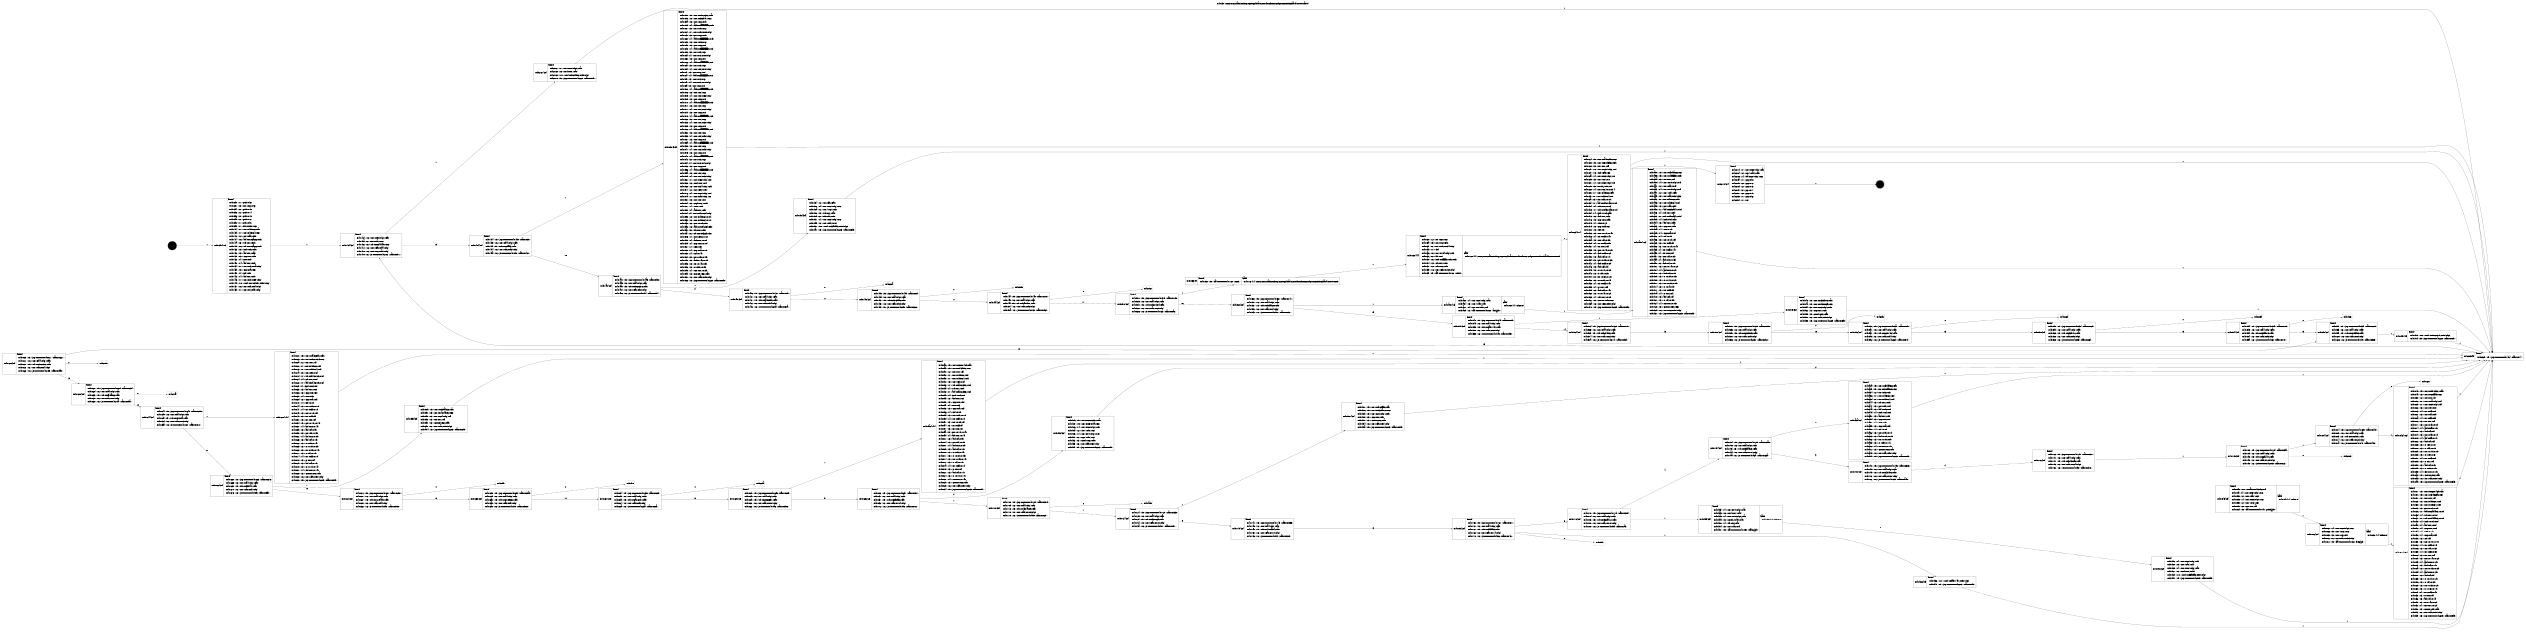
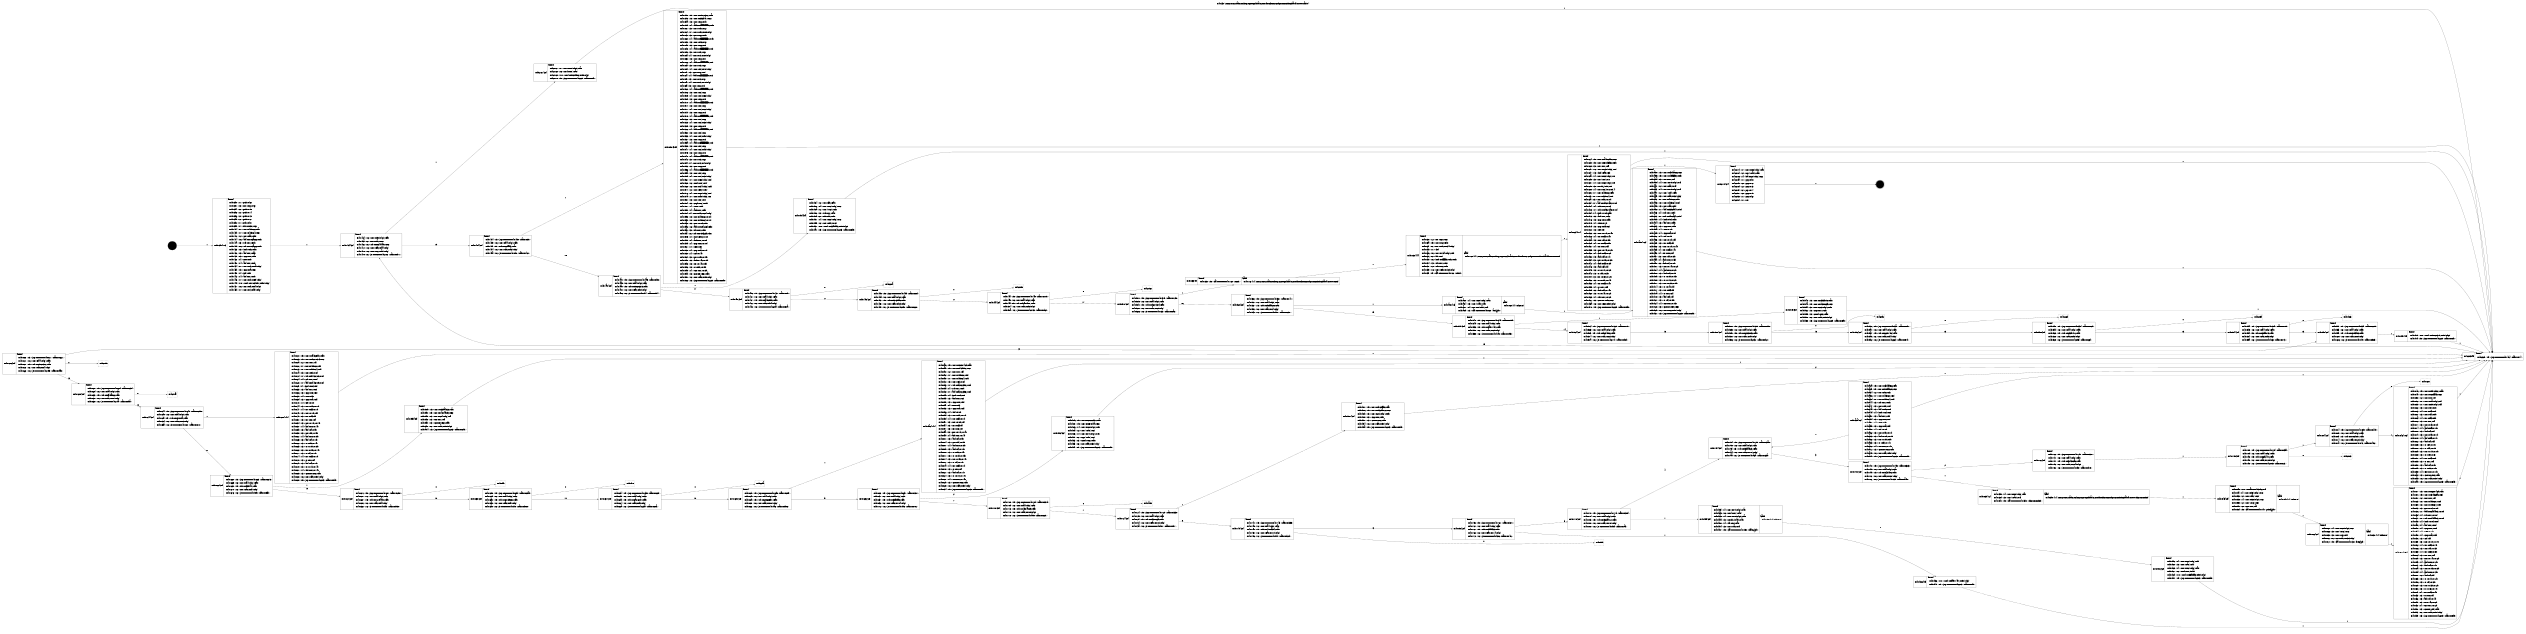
(1808, 429) -> (1811, 443)
none -> (2064, 497)
(1554, 538) -> (1443, 543)
